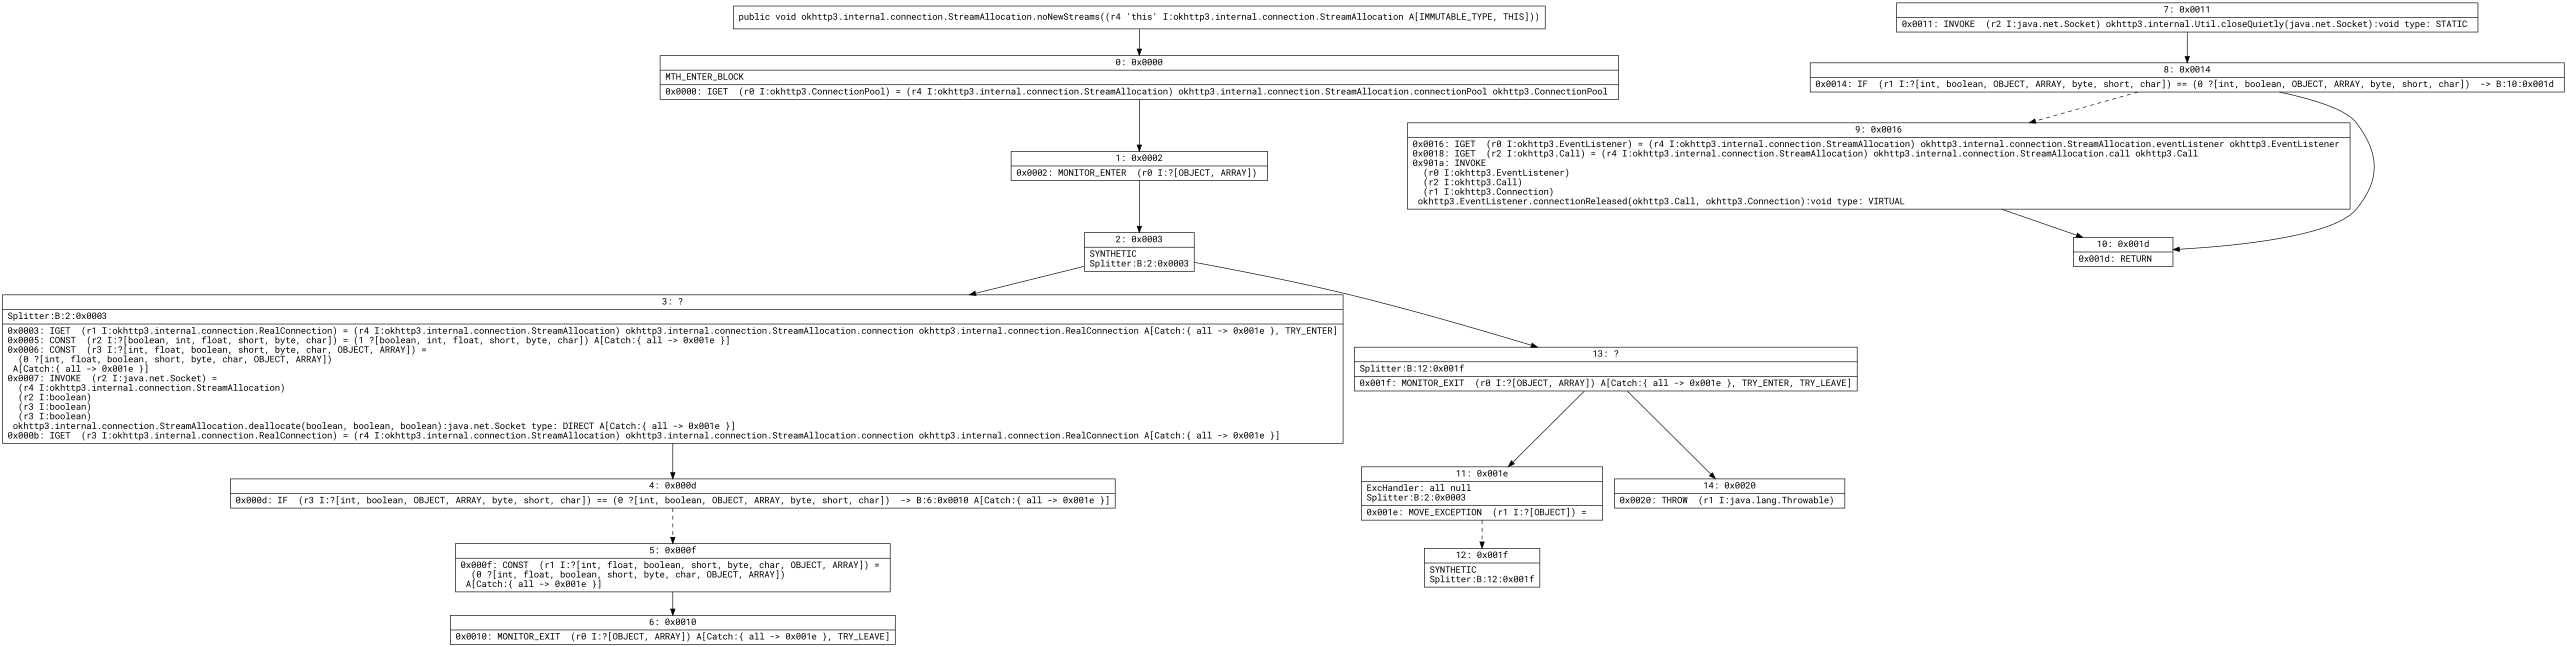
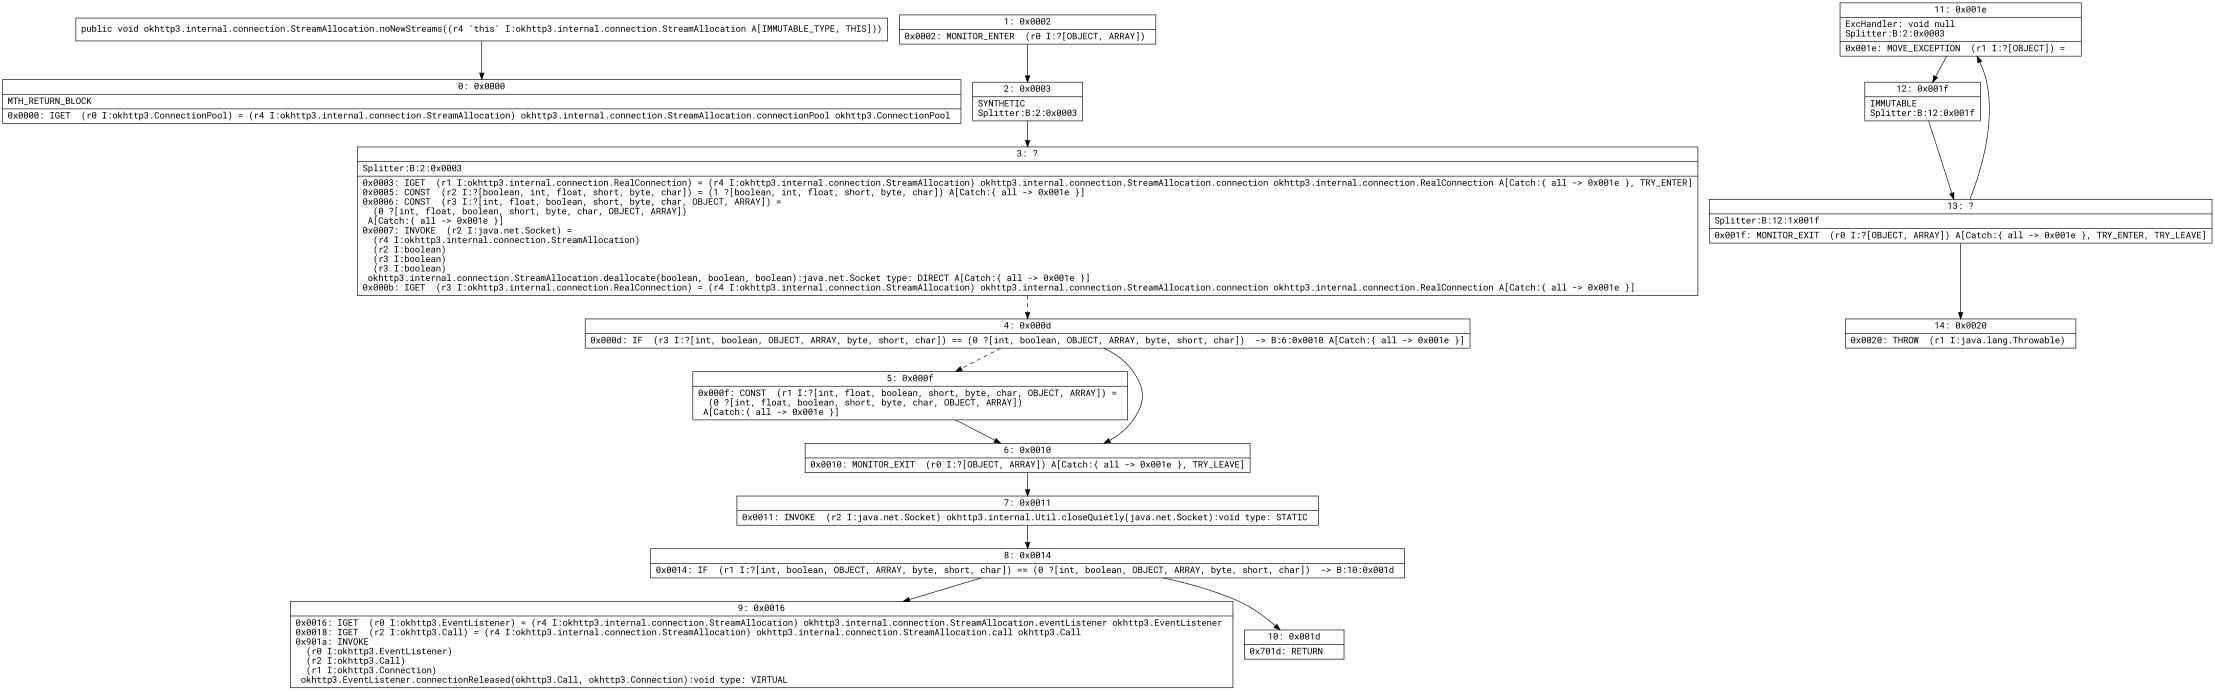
(705, 77) -> (50, 101)
(2087, 107) -> (945, 589)
(1139, 122) -> none
(2039, 222) -> none
(2123, 259) -> (1294, 652)
(1364, 298) -> (1940, 157)
(1412, 369) -> (1767, 221)
none -> (1142, 393)
(673, 458) -> (1028, 304)
none -> (1028, 481)
(1419, 488) -> (1900, 24)
(1482, 531) -> (1941, 66)
(1453, 570) -> (1894, 104)
